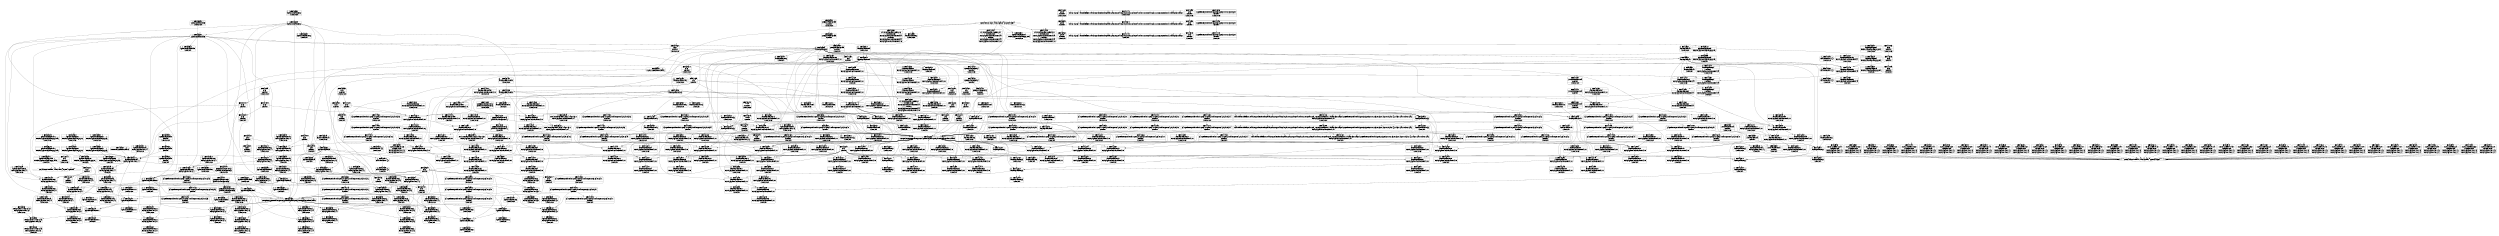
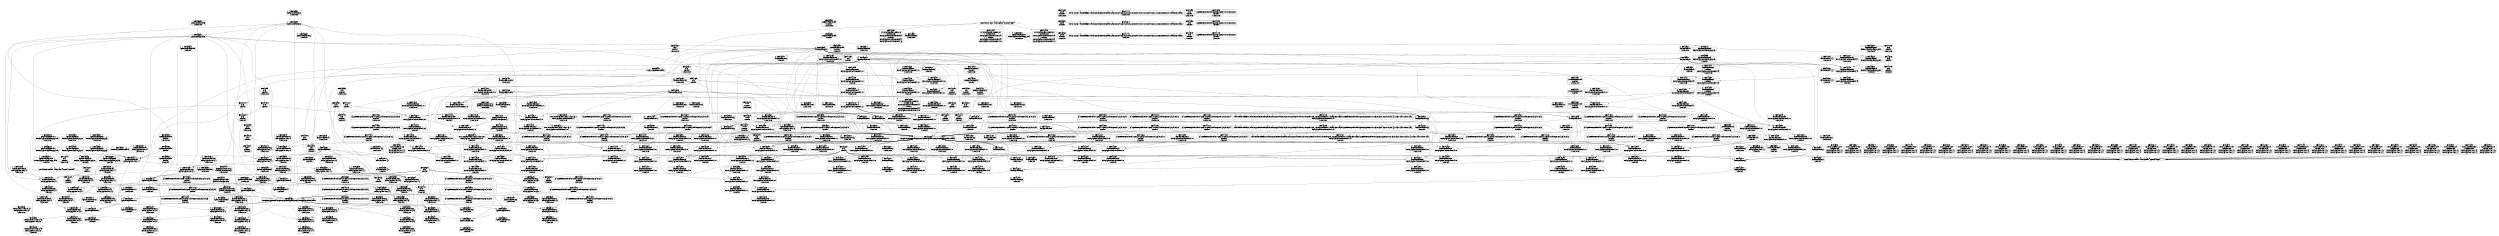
none -> (248, 128)
